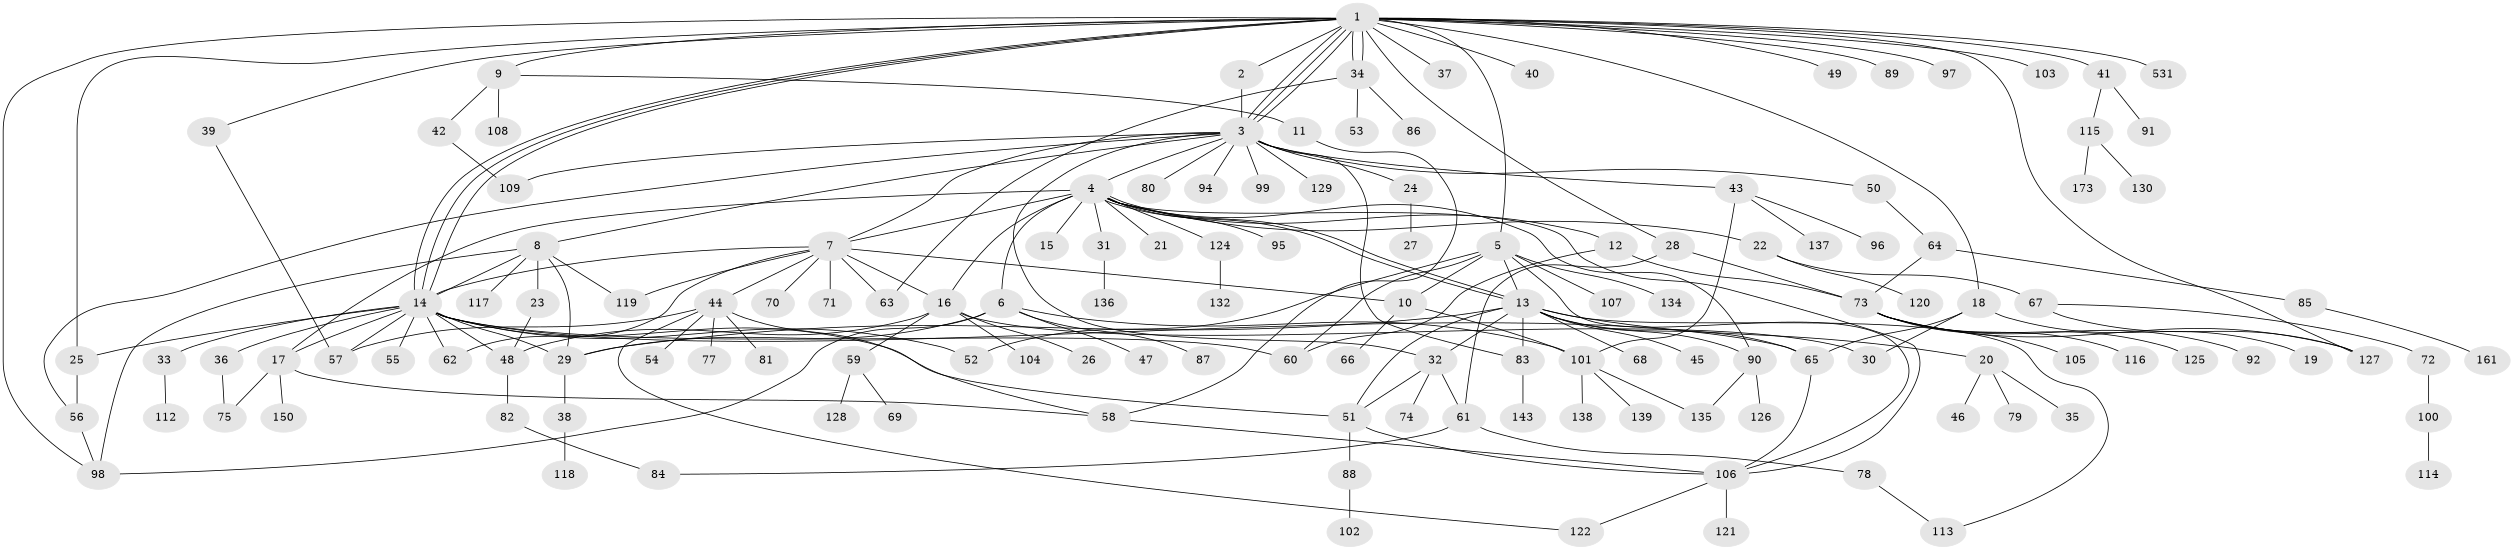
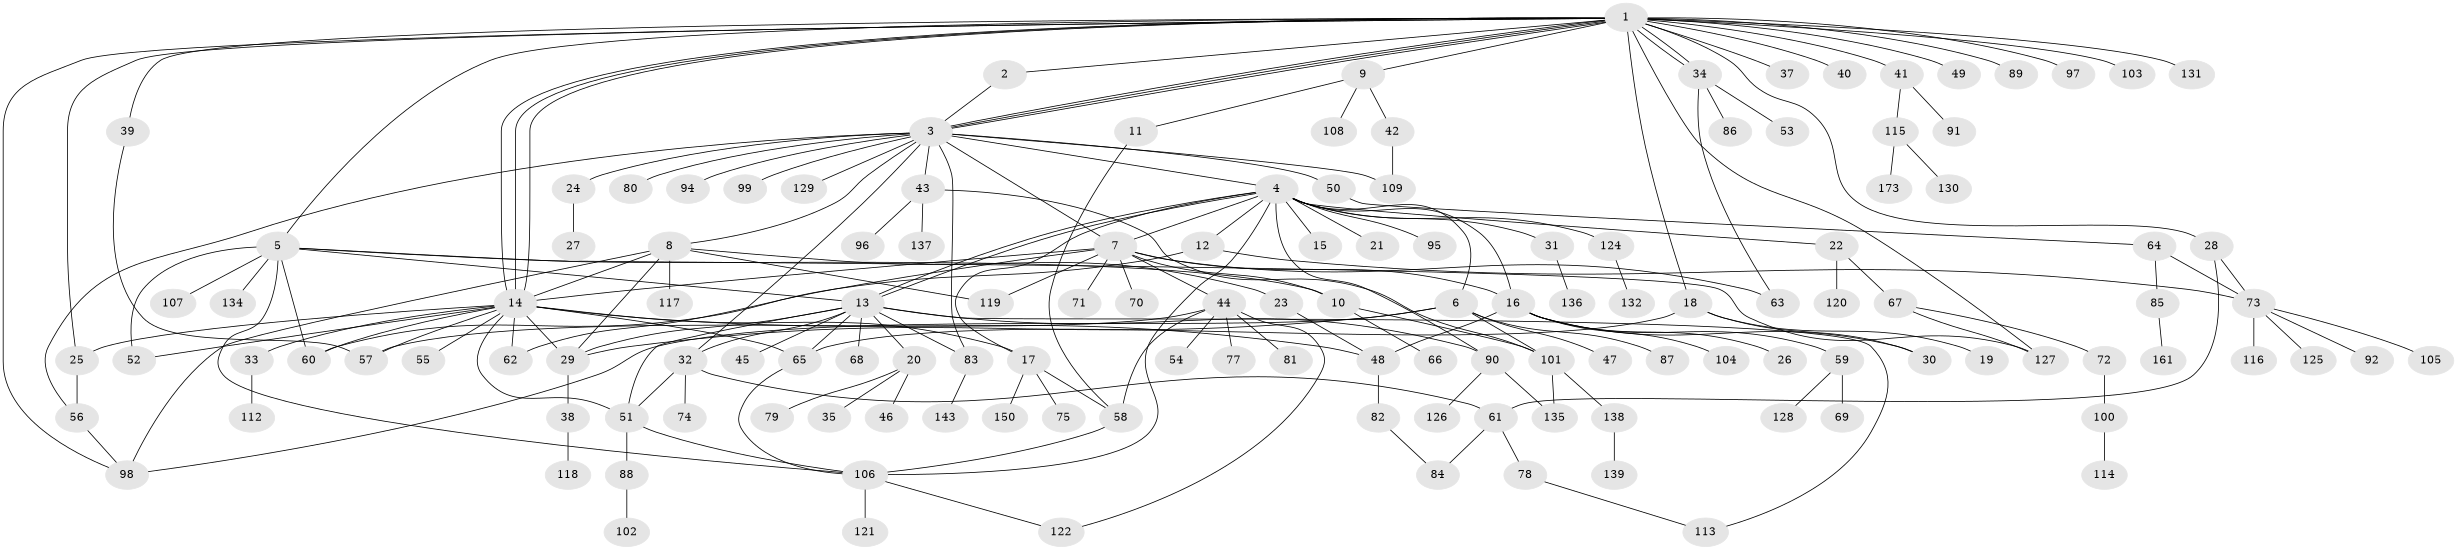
(2163, 75) -> (2192, 75)
(2115, 333) -> (1610, 279)
(222, 361) -> none
(1612, 389) -> (1614, 447)
